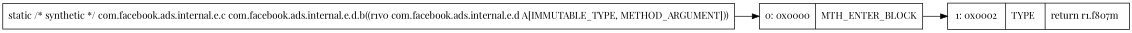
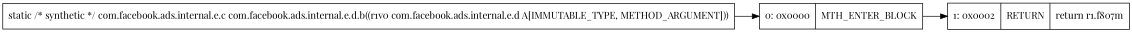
(1023, 16) -> (1025, 16)
